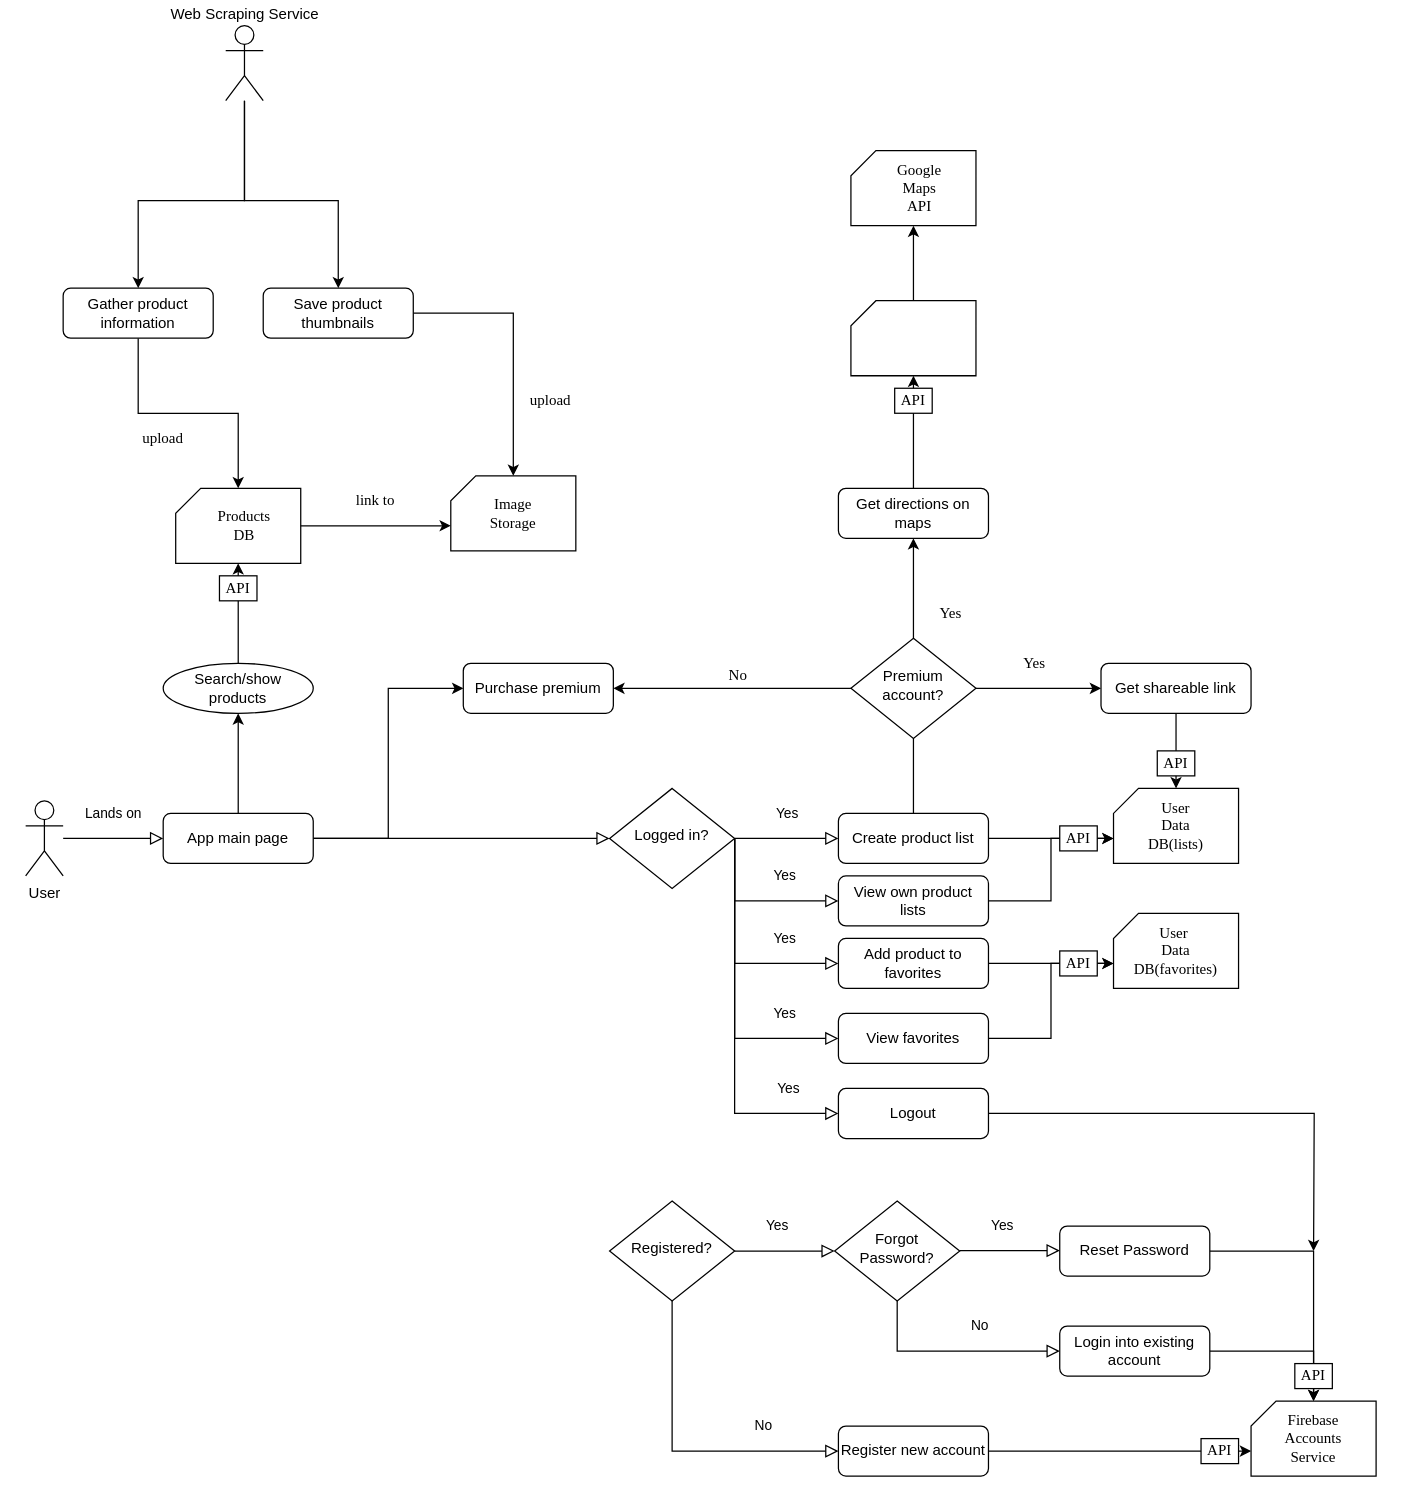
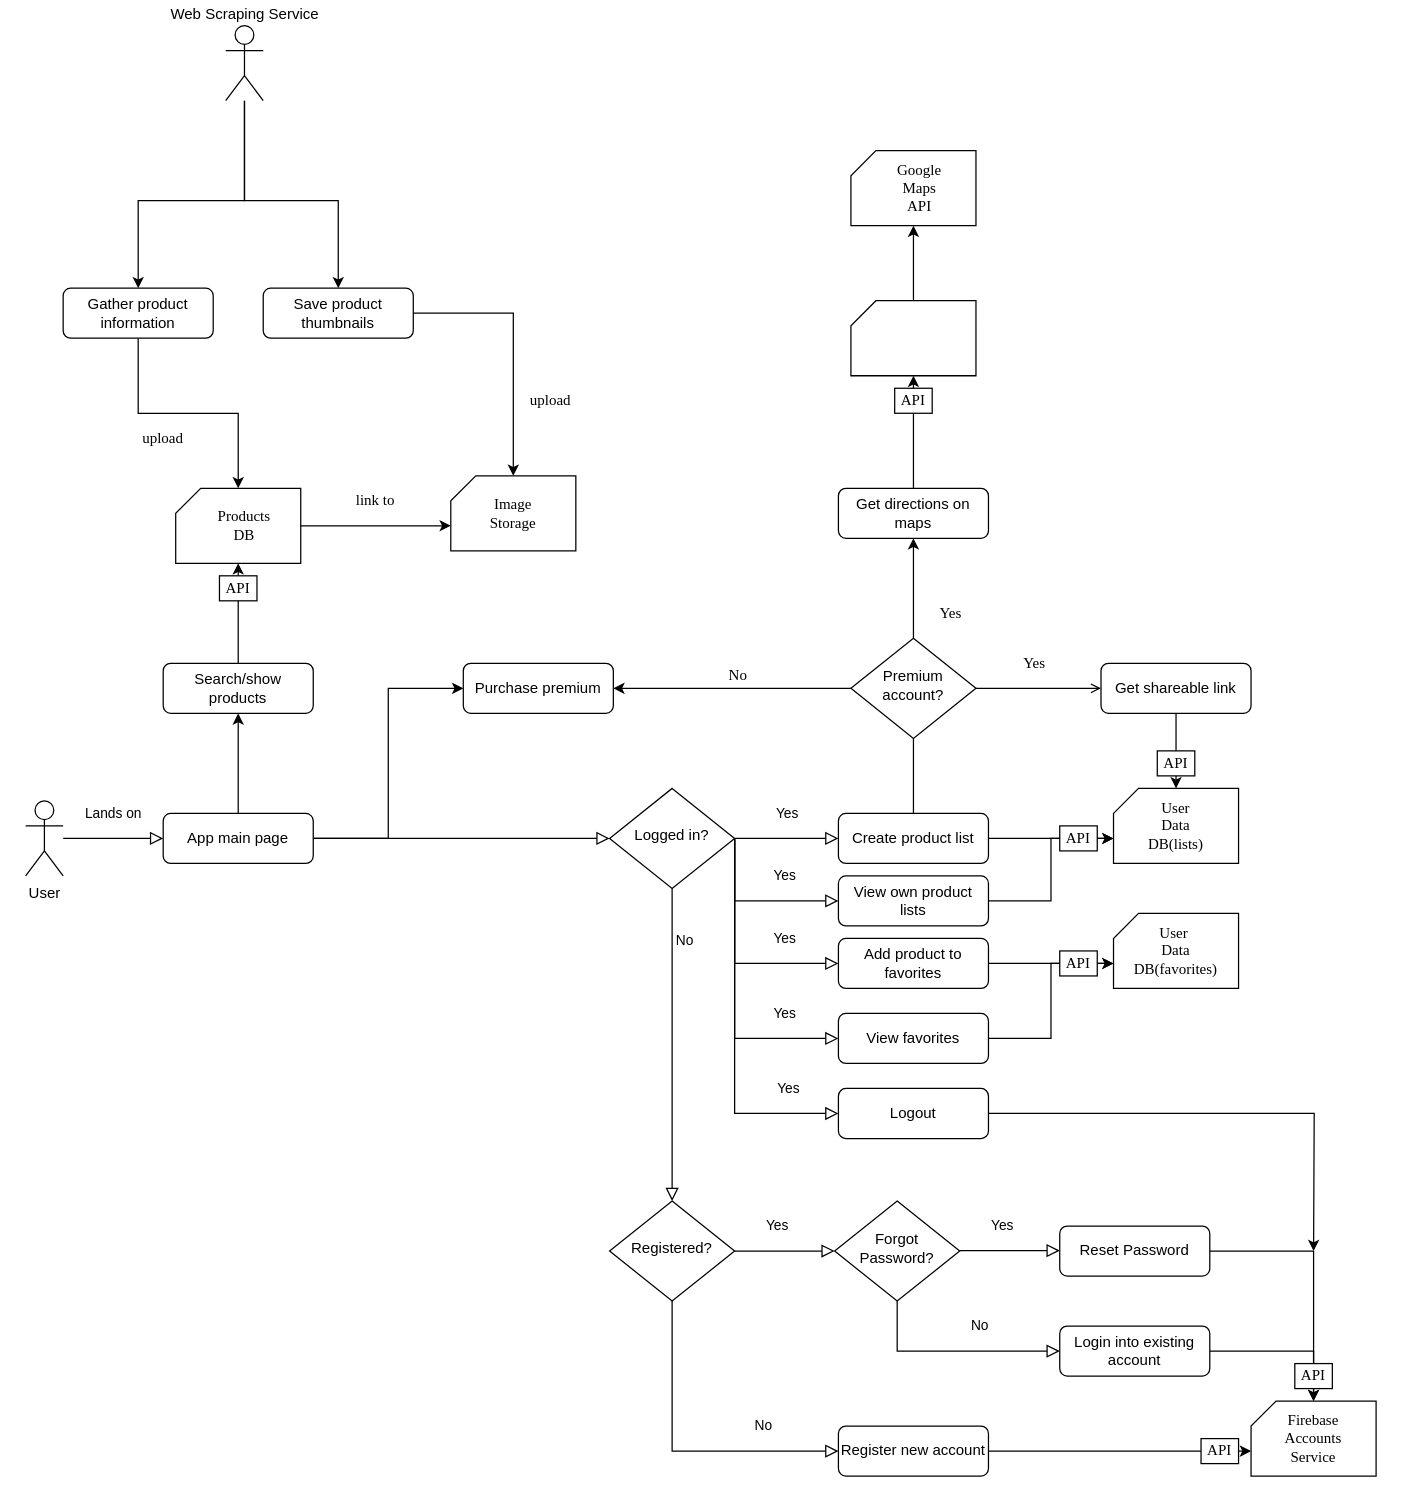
(238, 688) -> (238, 688)
(1091, 688) -> (1093, 688)
none -> (672, 1038)
